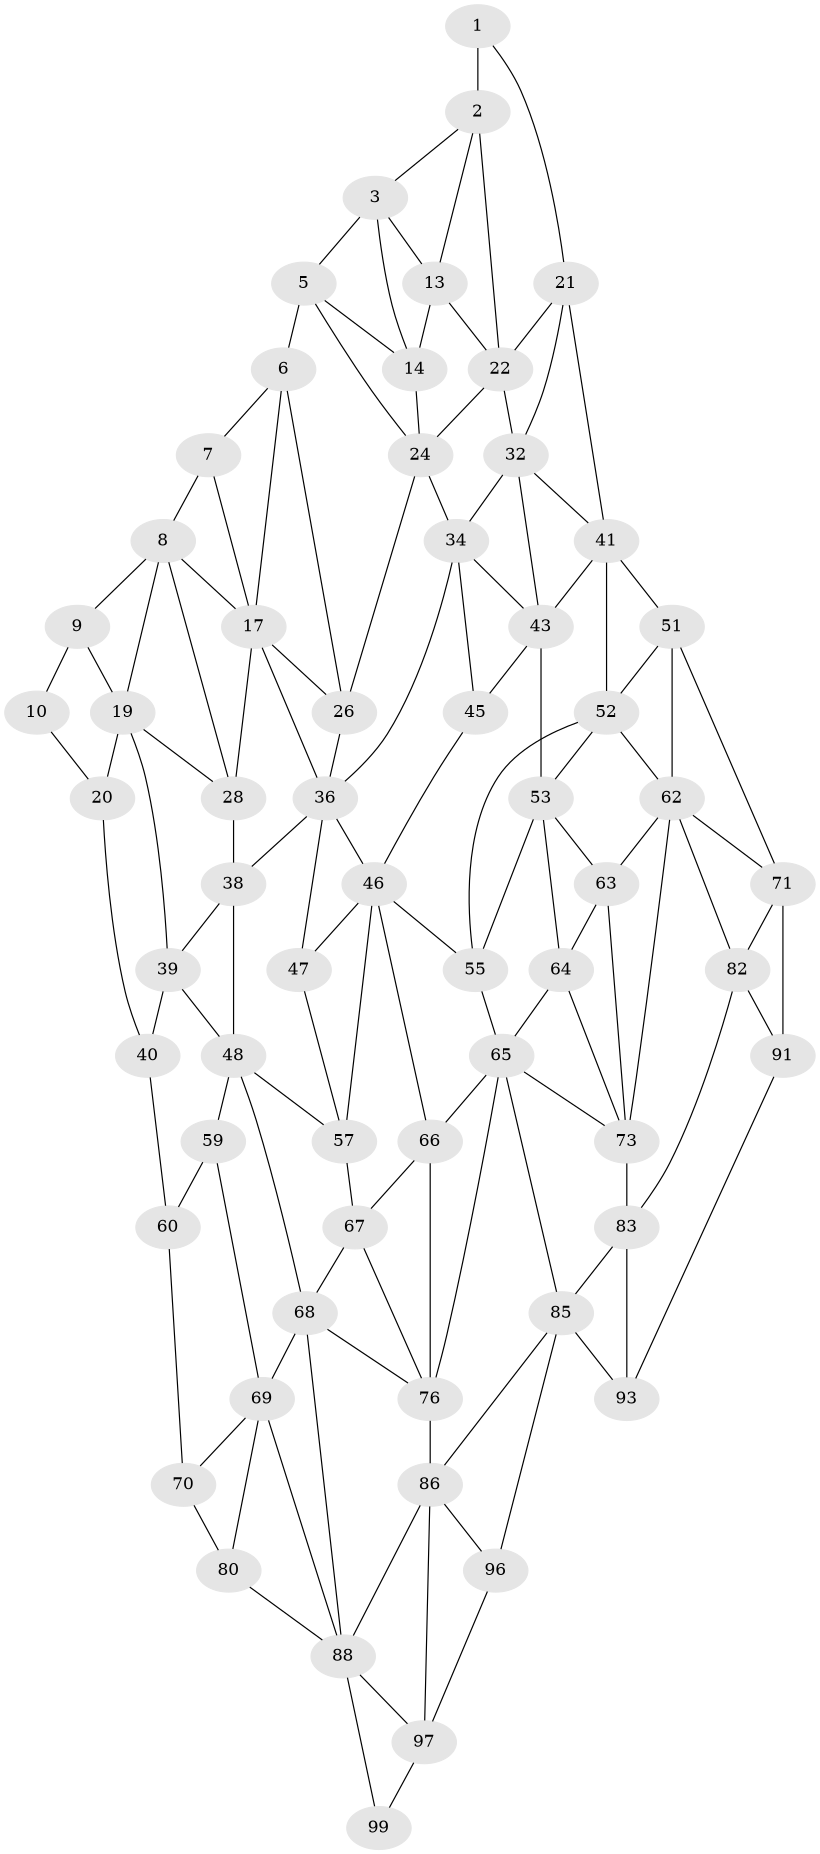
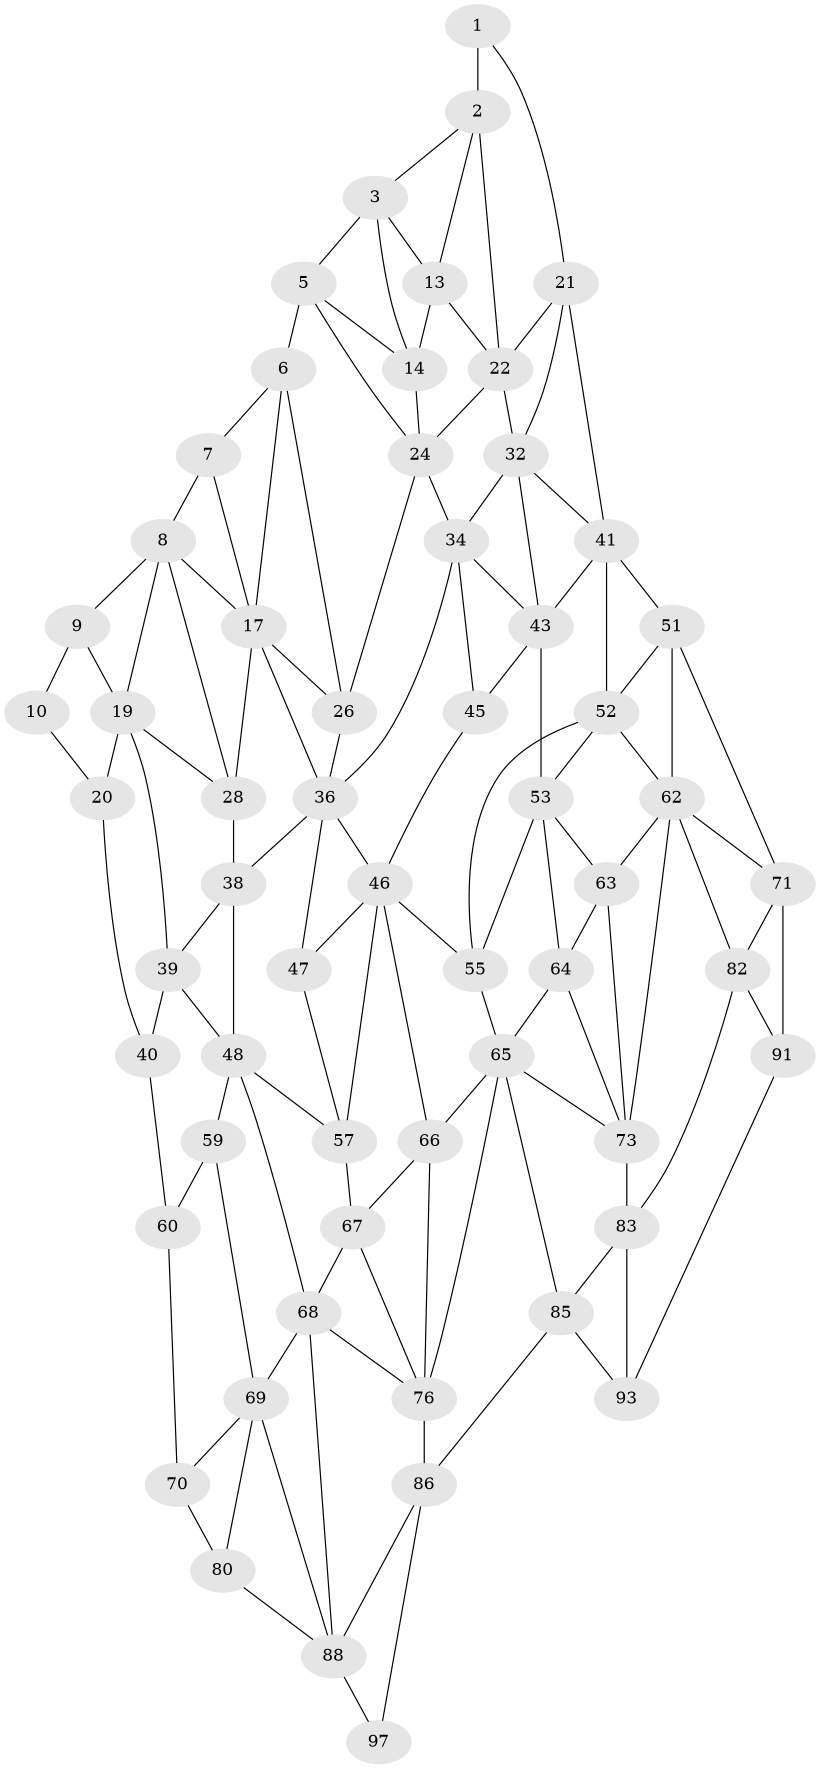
(496, 1571) -> none
(379, 1828) -> none
